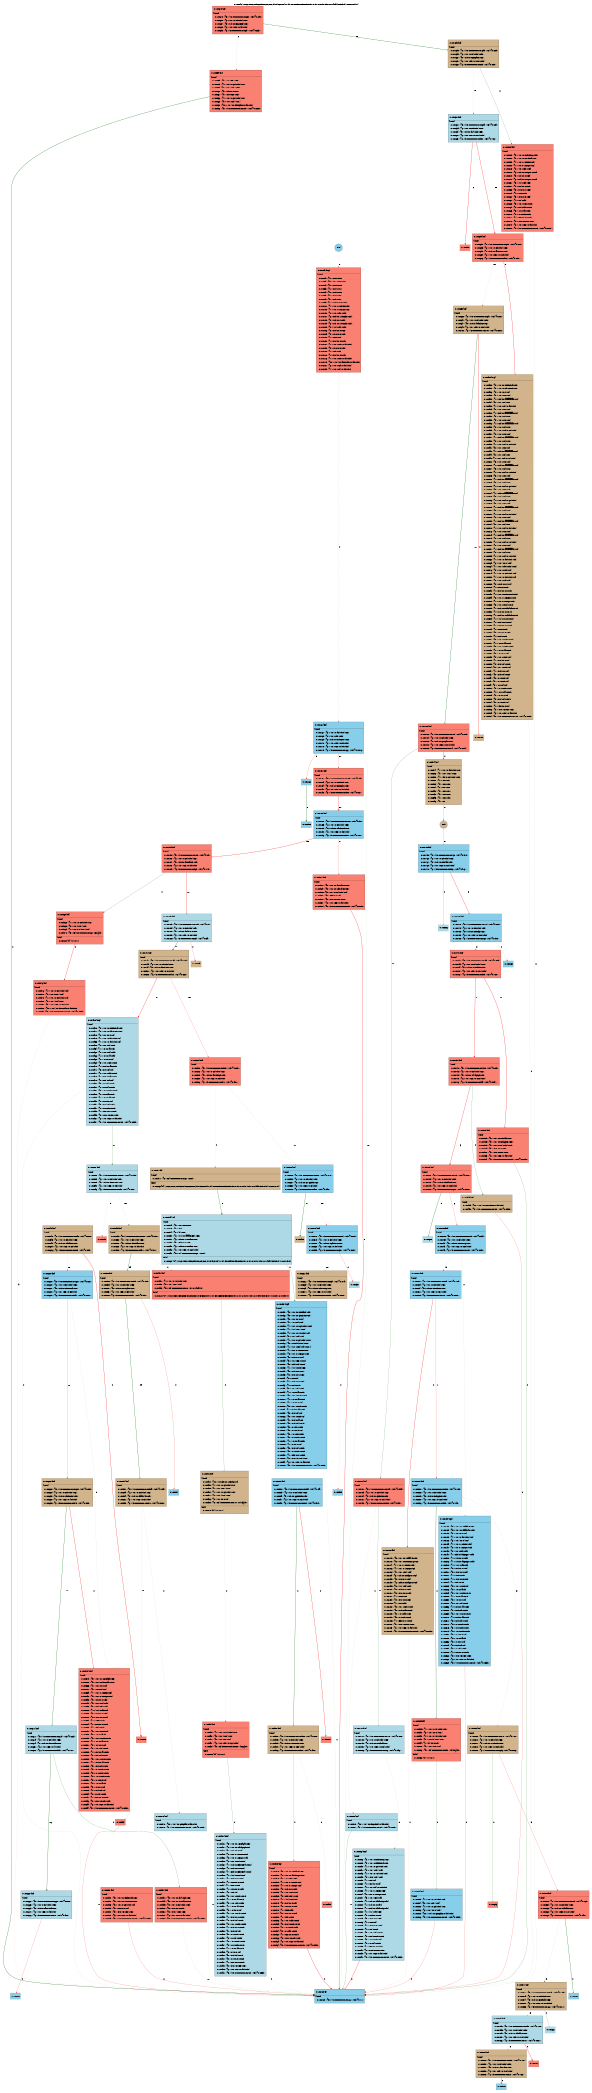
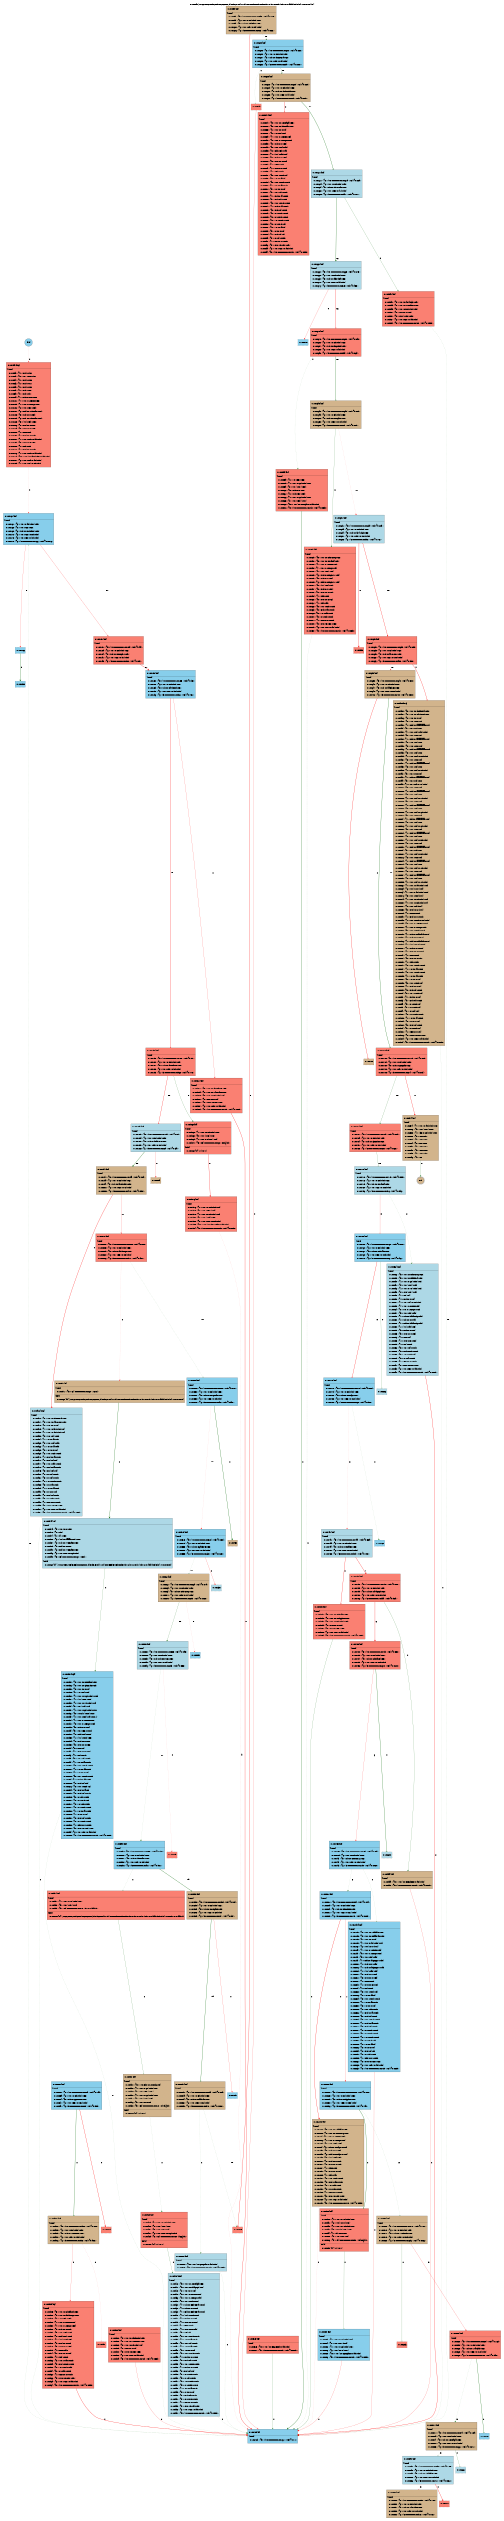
none -> (336, 308)
(444, 836) -> (380, 1214)
(475, 964) -> (347, 1543)
(112, 1144) -> (173, 1621)
(134, 1240) -> (139, 1855)
(353, 1659) -> none
(372, 1822) -> (273, 2345)
(501, 2087) -> none
